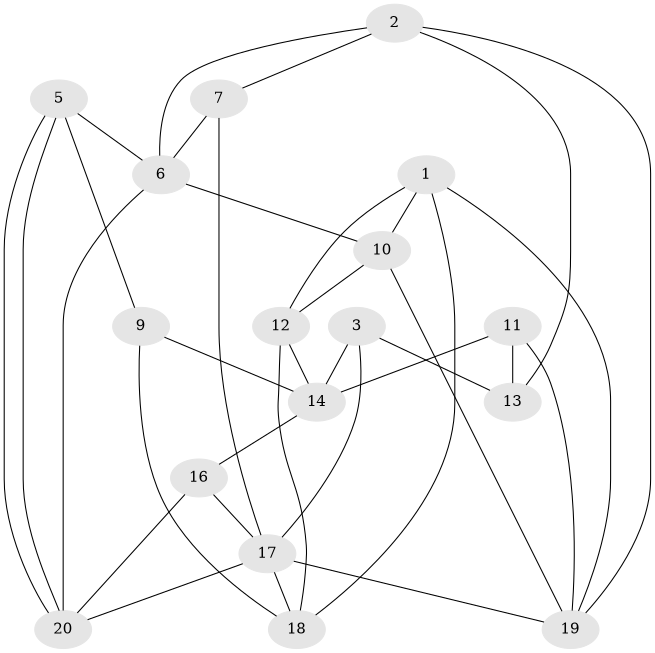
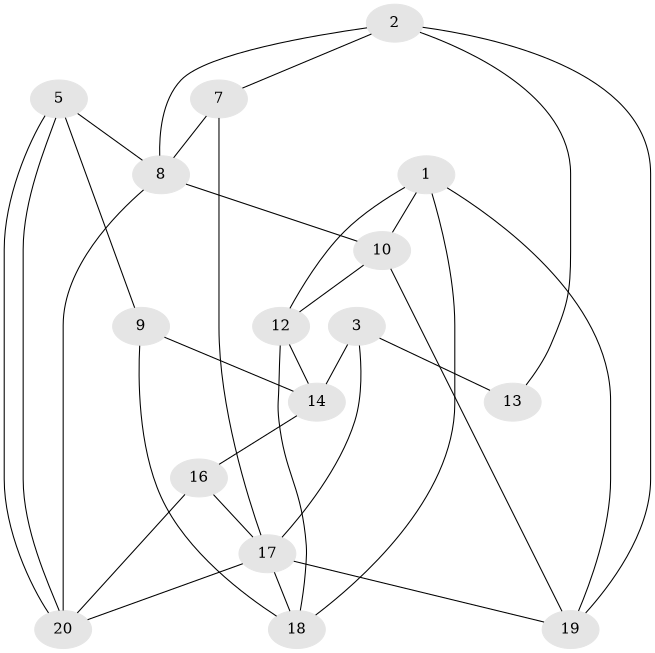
(161, 175) -> (161, 175)
(513, 326) -> none
